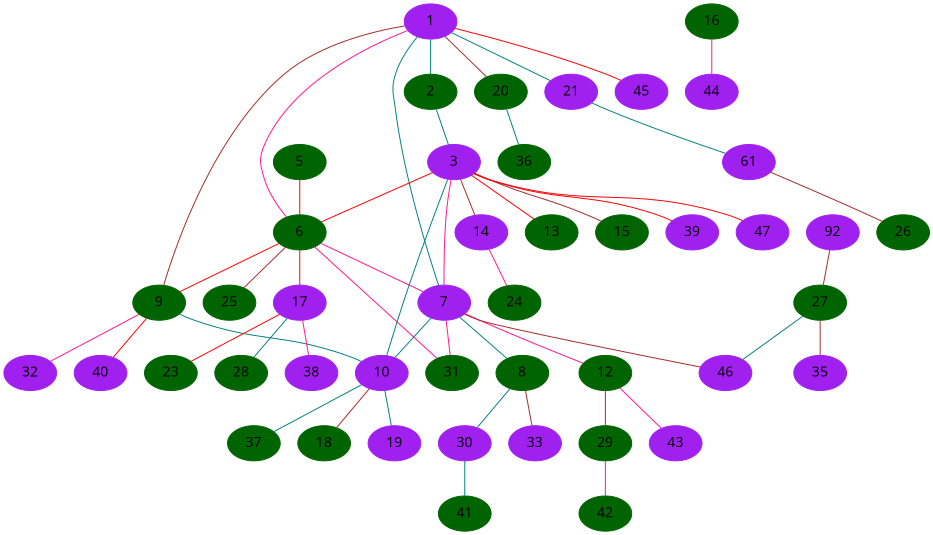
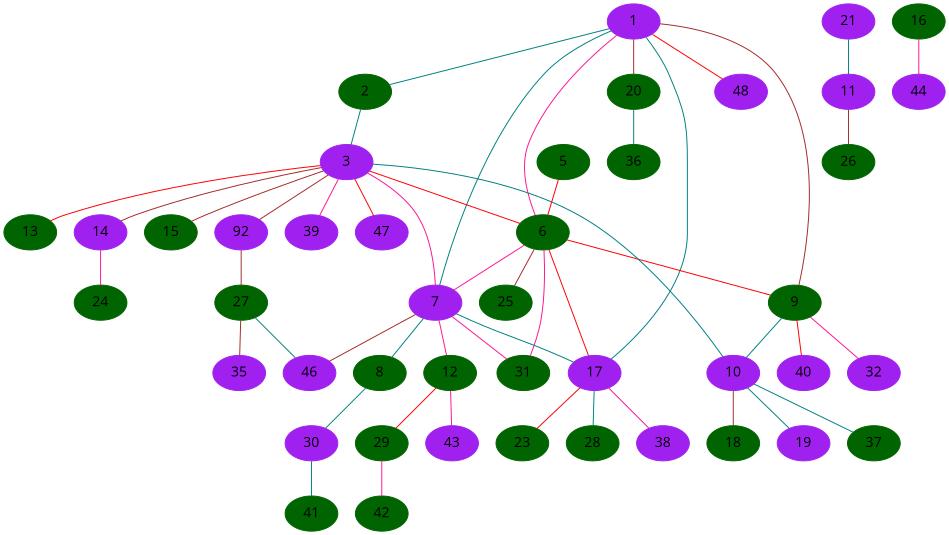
(501, 57) -> (687, 206)
(641, 92) -> (741, 92)
(749, 162) -> (848, 92)
none -> (294, 197)
(619, 204) -> (329, 197)
(409, 342) -> (515, 338)
(535, 443) -> none
